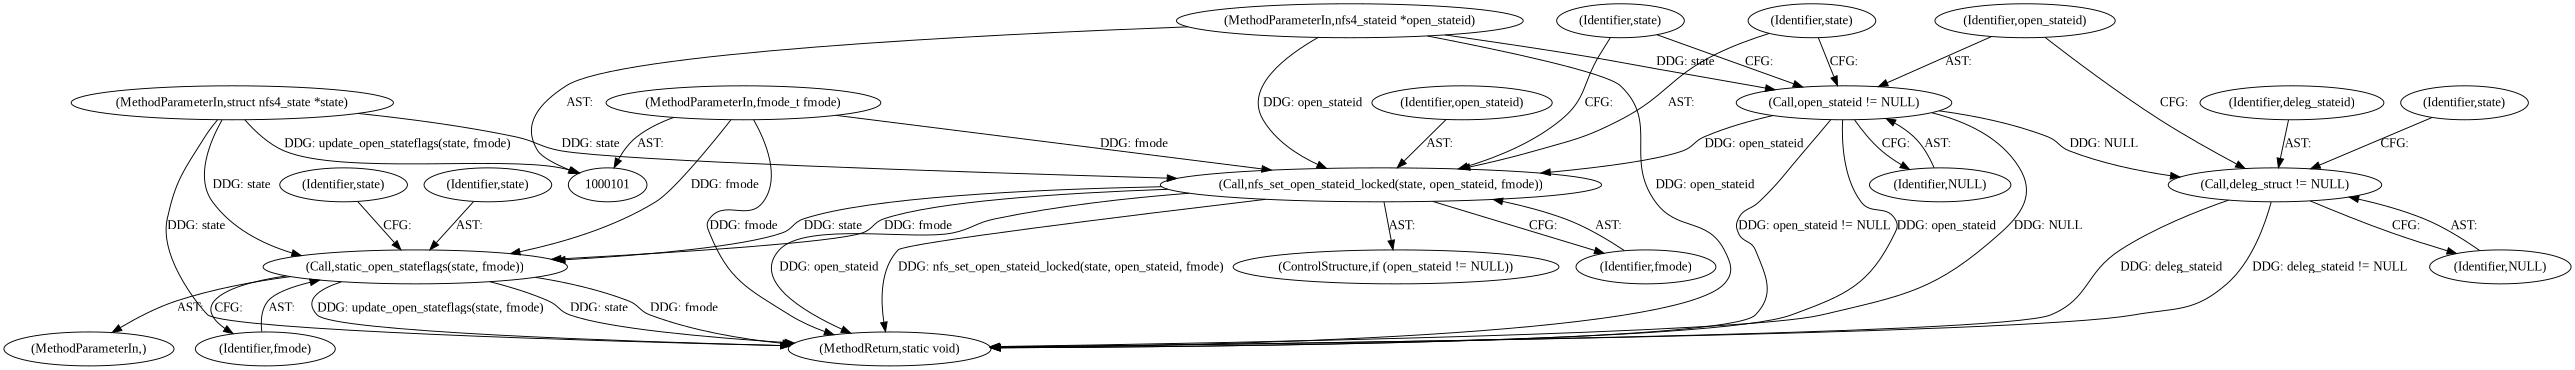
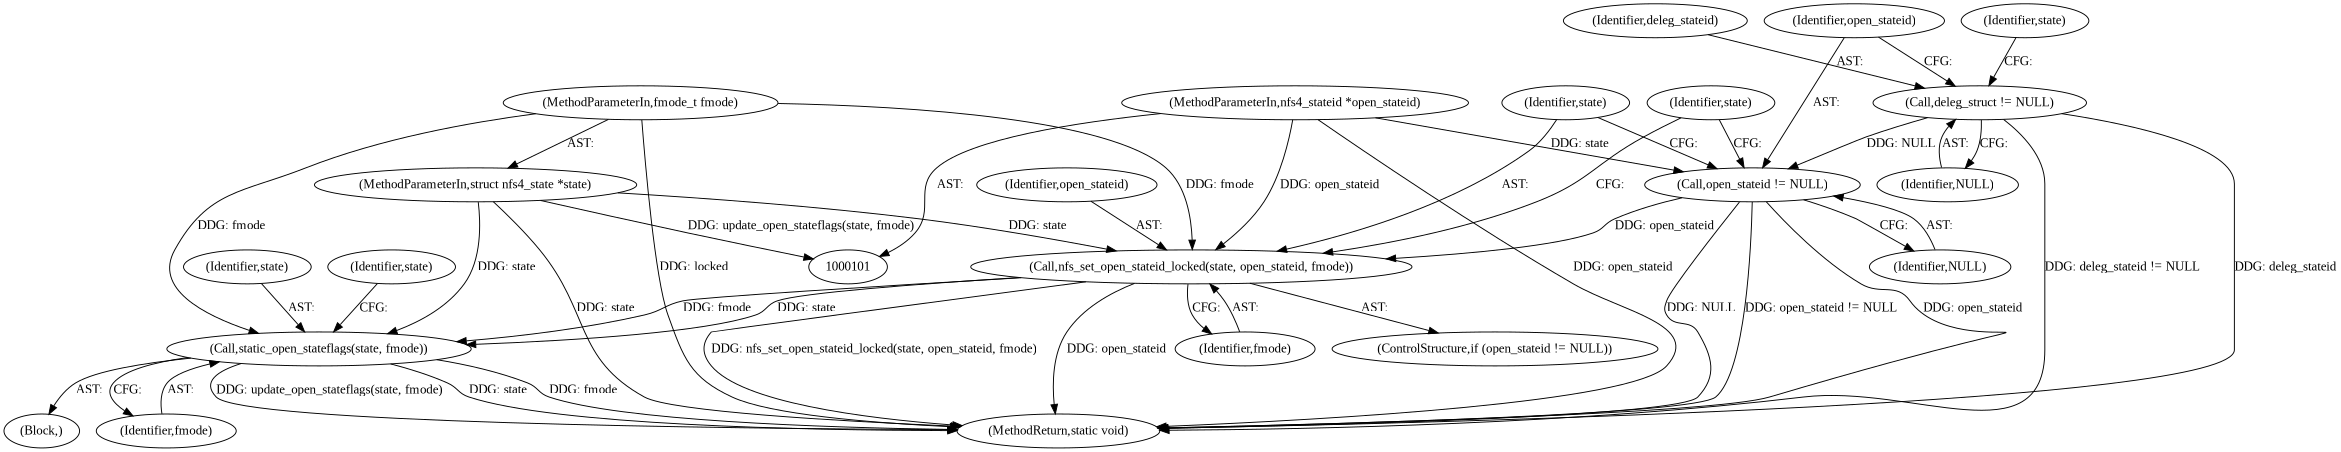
(642, 133) -> (562, 142)
(2056, 141) -> (1861, 139)
(744, 226) -> (694, 267)
(89, 349) -> (42, 431)
